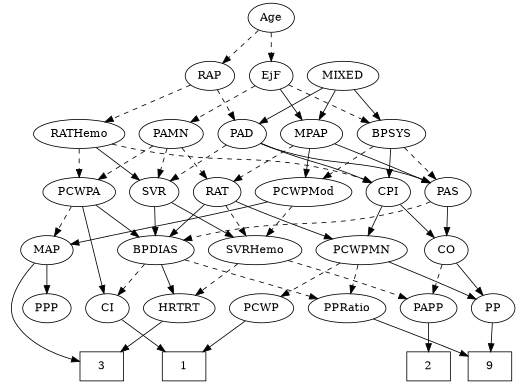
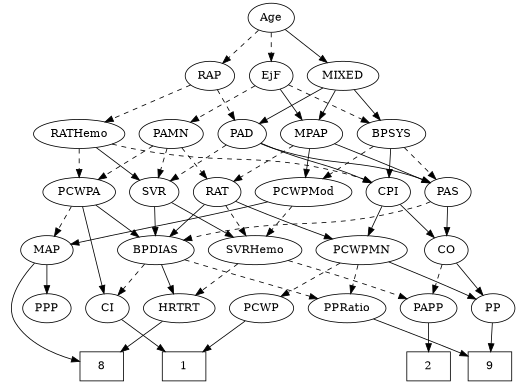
none -> (303, 43)
(102, 366) -> (102, 366)
